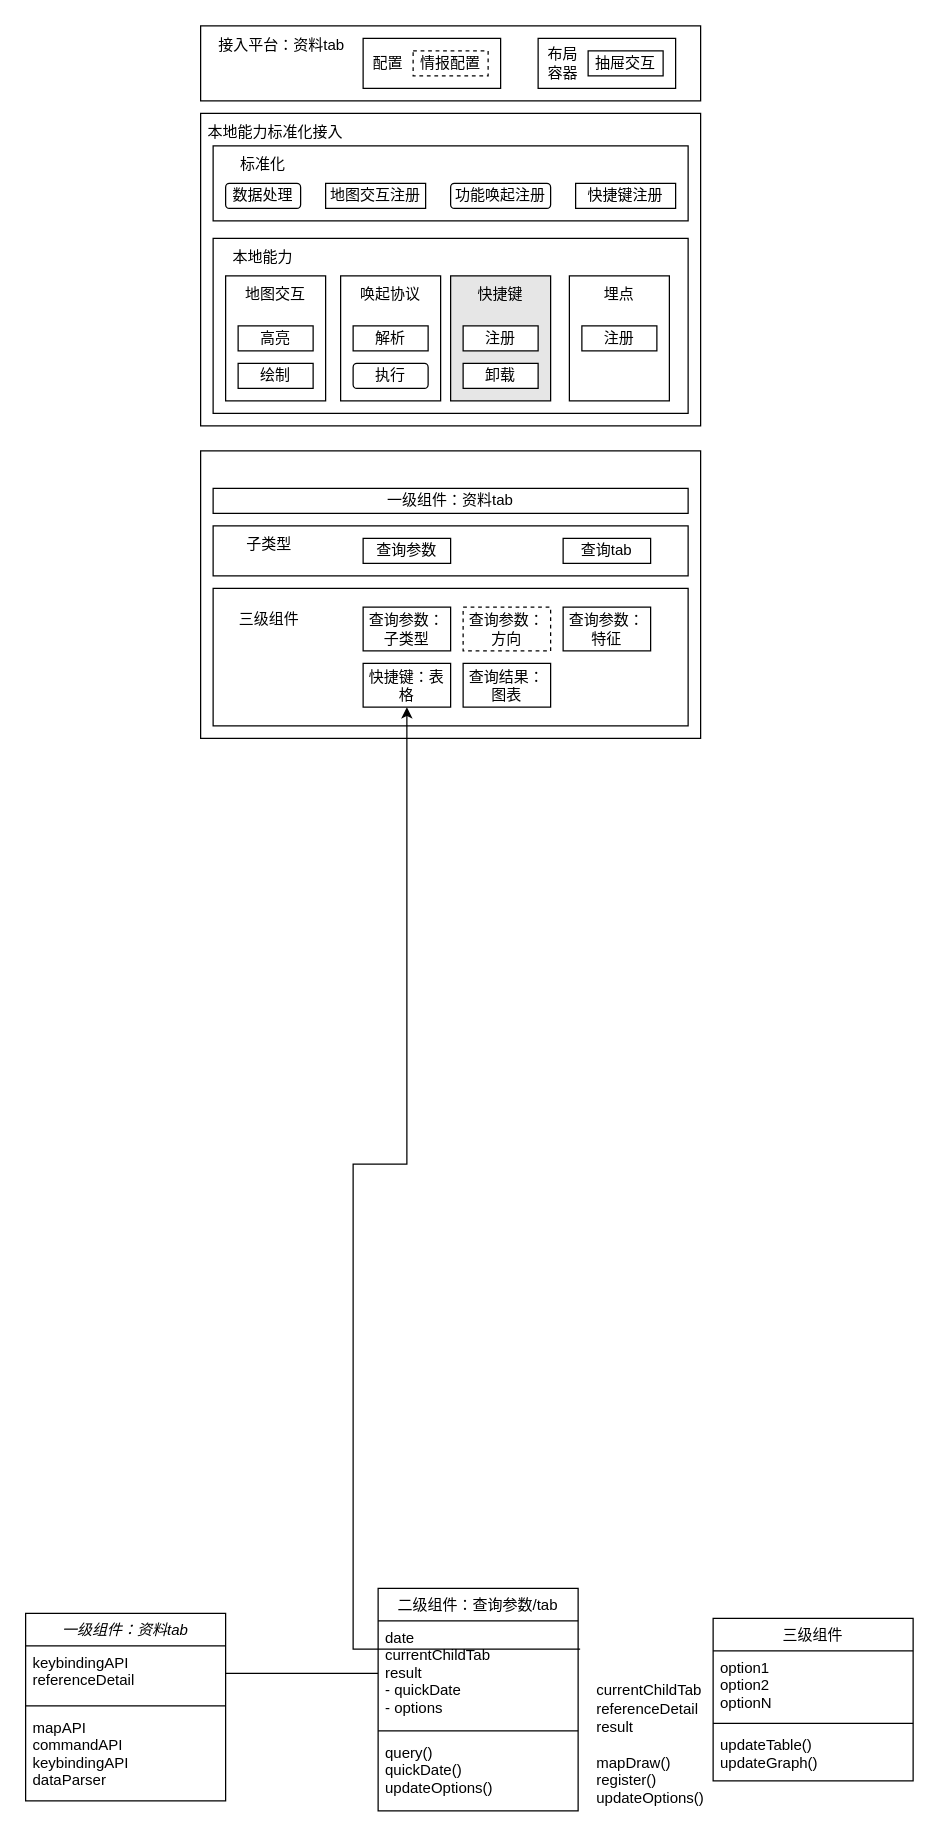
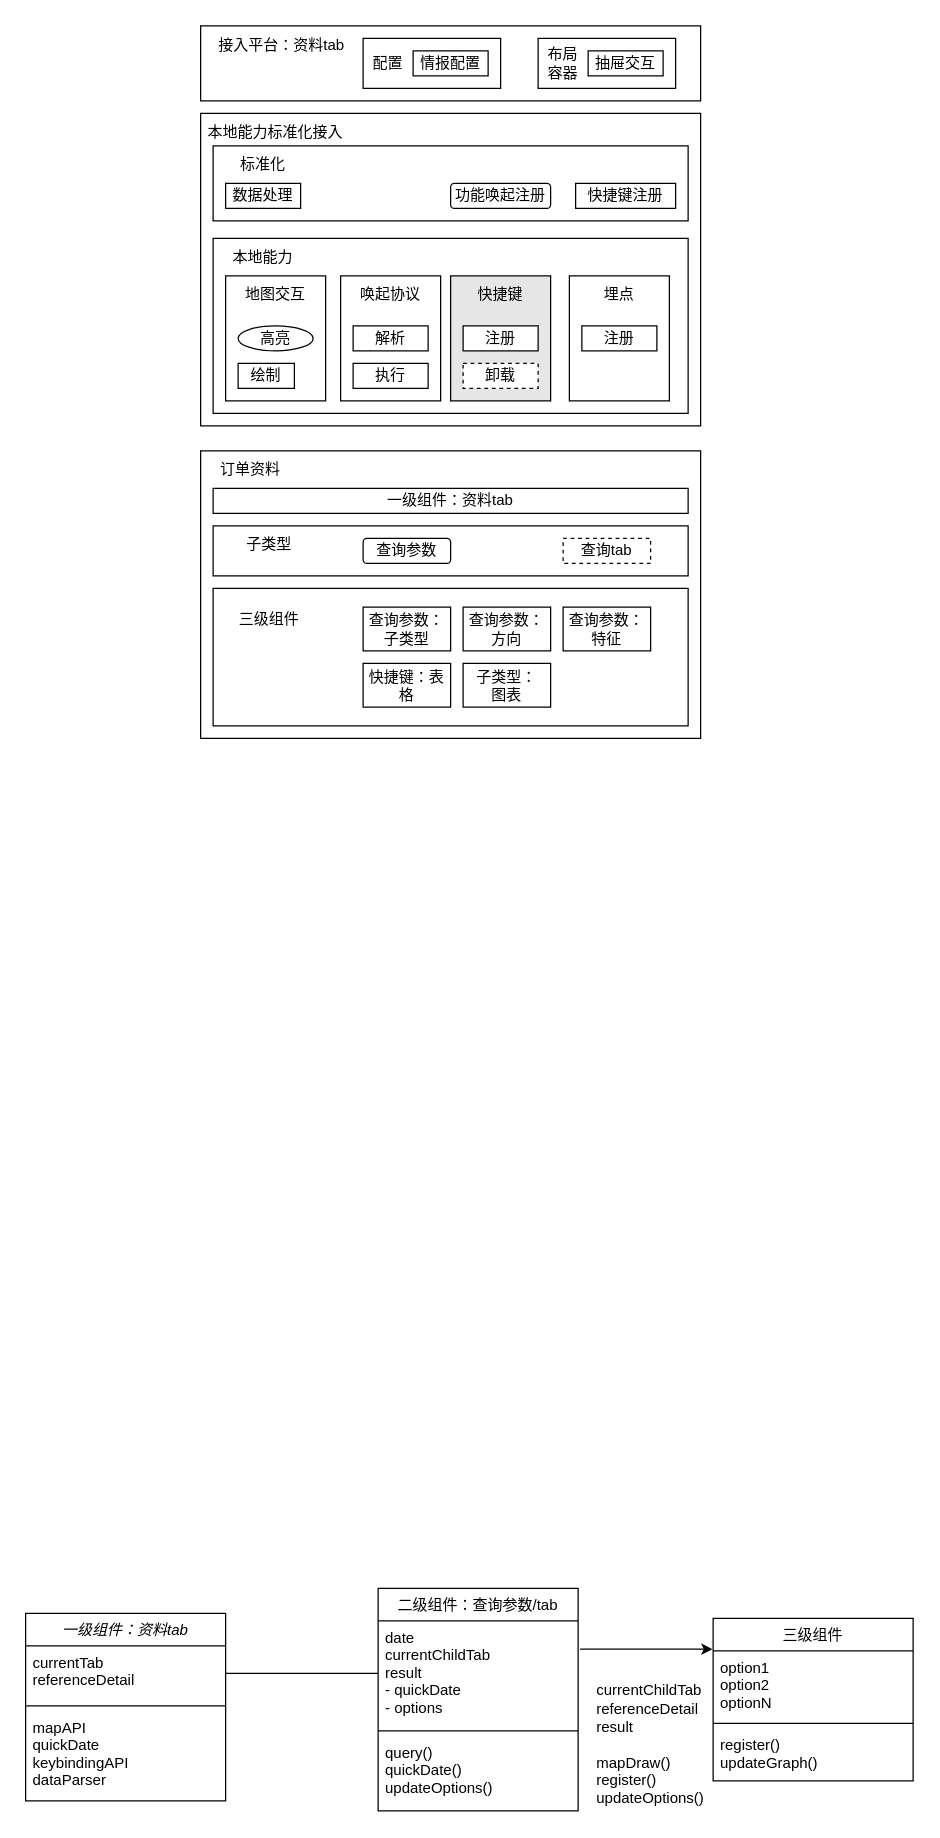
(451, 63) -> (451, 63)
(263, 196) -> (263, 196)
(376, 196) -> none
(276, 338) -> (276, 338)
(276, 376) -> (266, 376)
(391, 376) -> (391, 376)
(501, 376) -> (501, 376)
none -> (251, 469)
(407, 551) -> (407, 551)
(607, 551) -> (607, 551)
(507, 629) -> (507, 629)
(507, 686) -> (507, 686)
(353, 1270) -> (642, 1649)
(83, 1663) -> (75, 1663)
(58, 1728) -> (58, 1728)
(773, 1745) -> (760, 1745)
